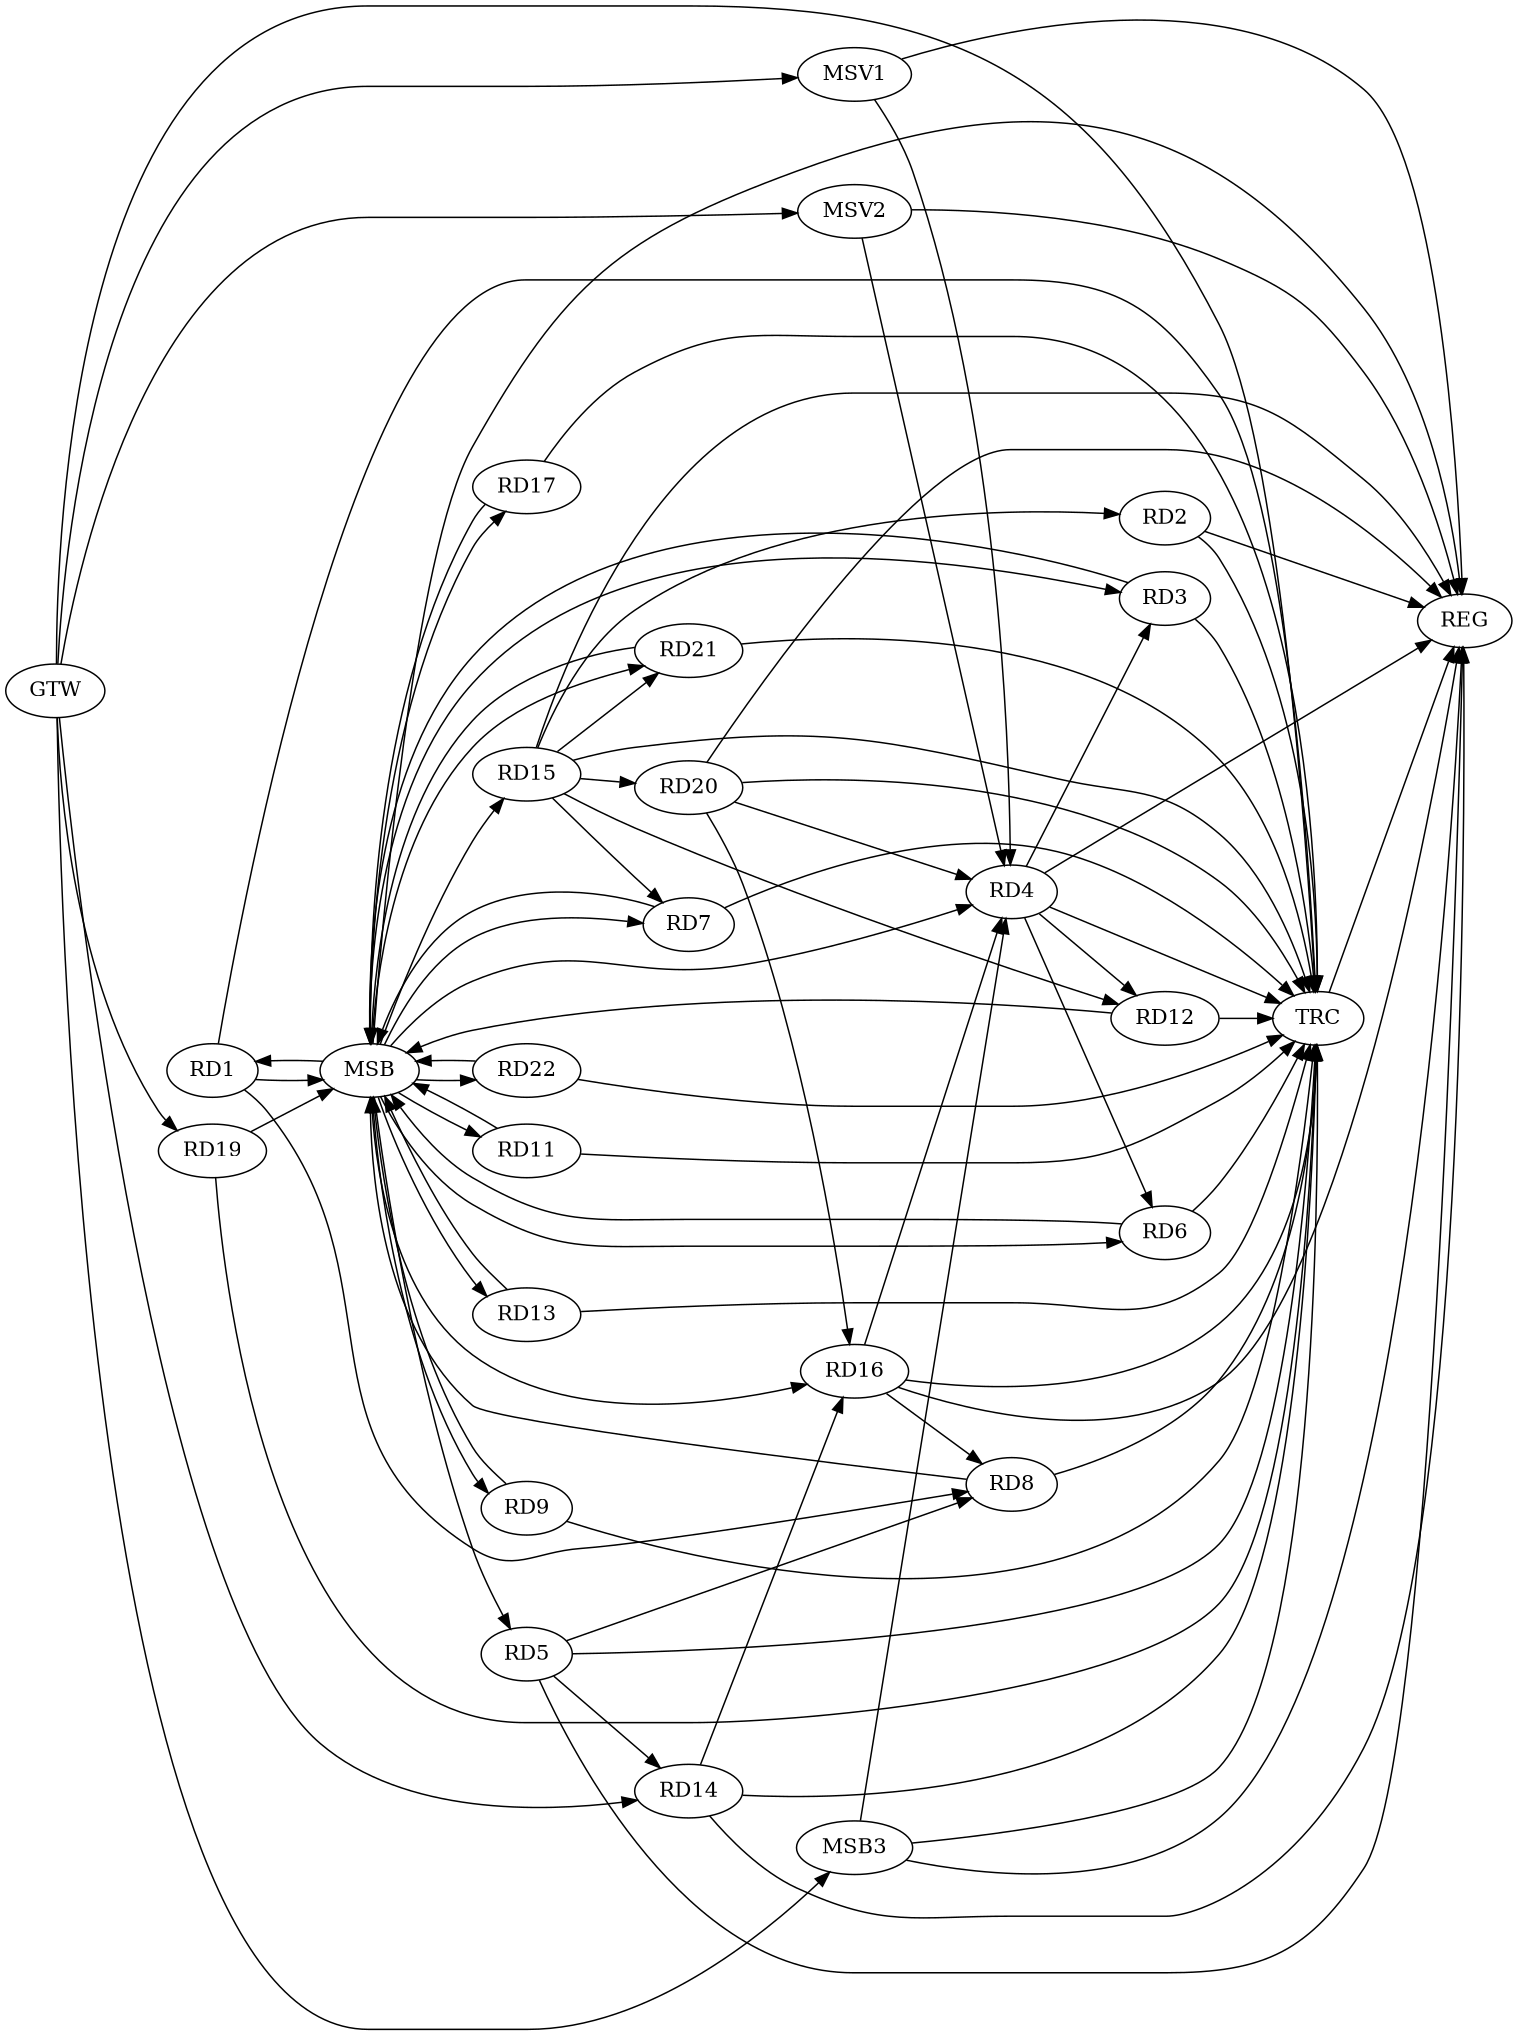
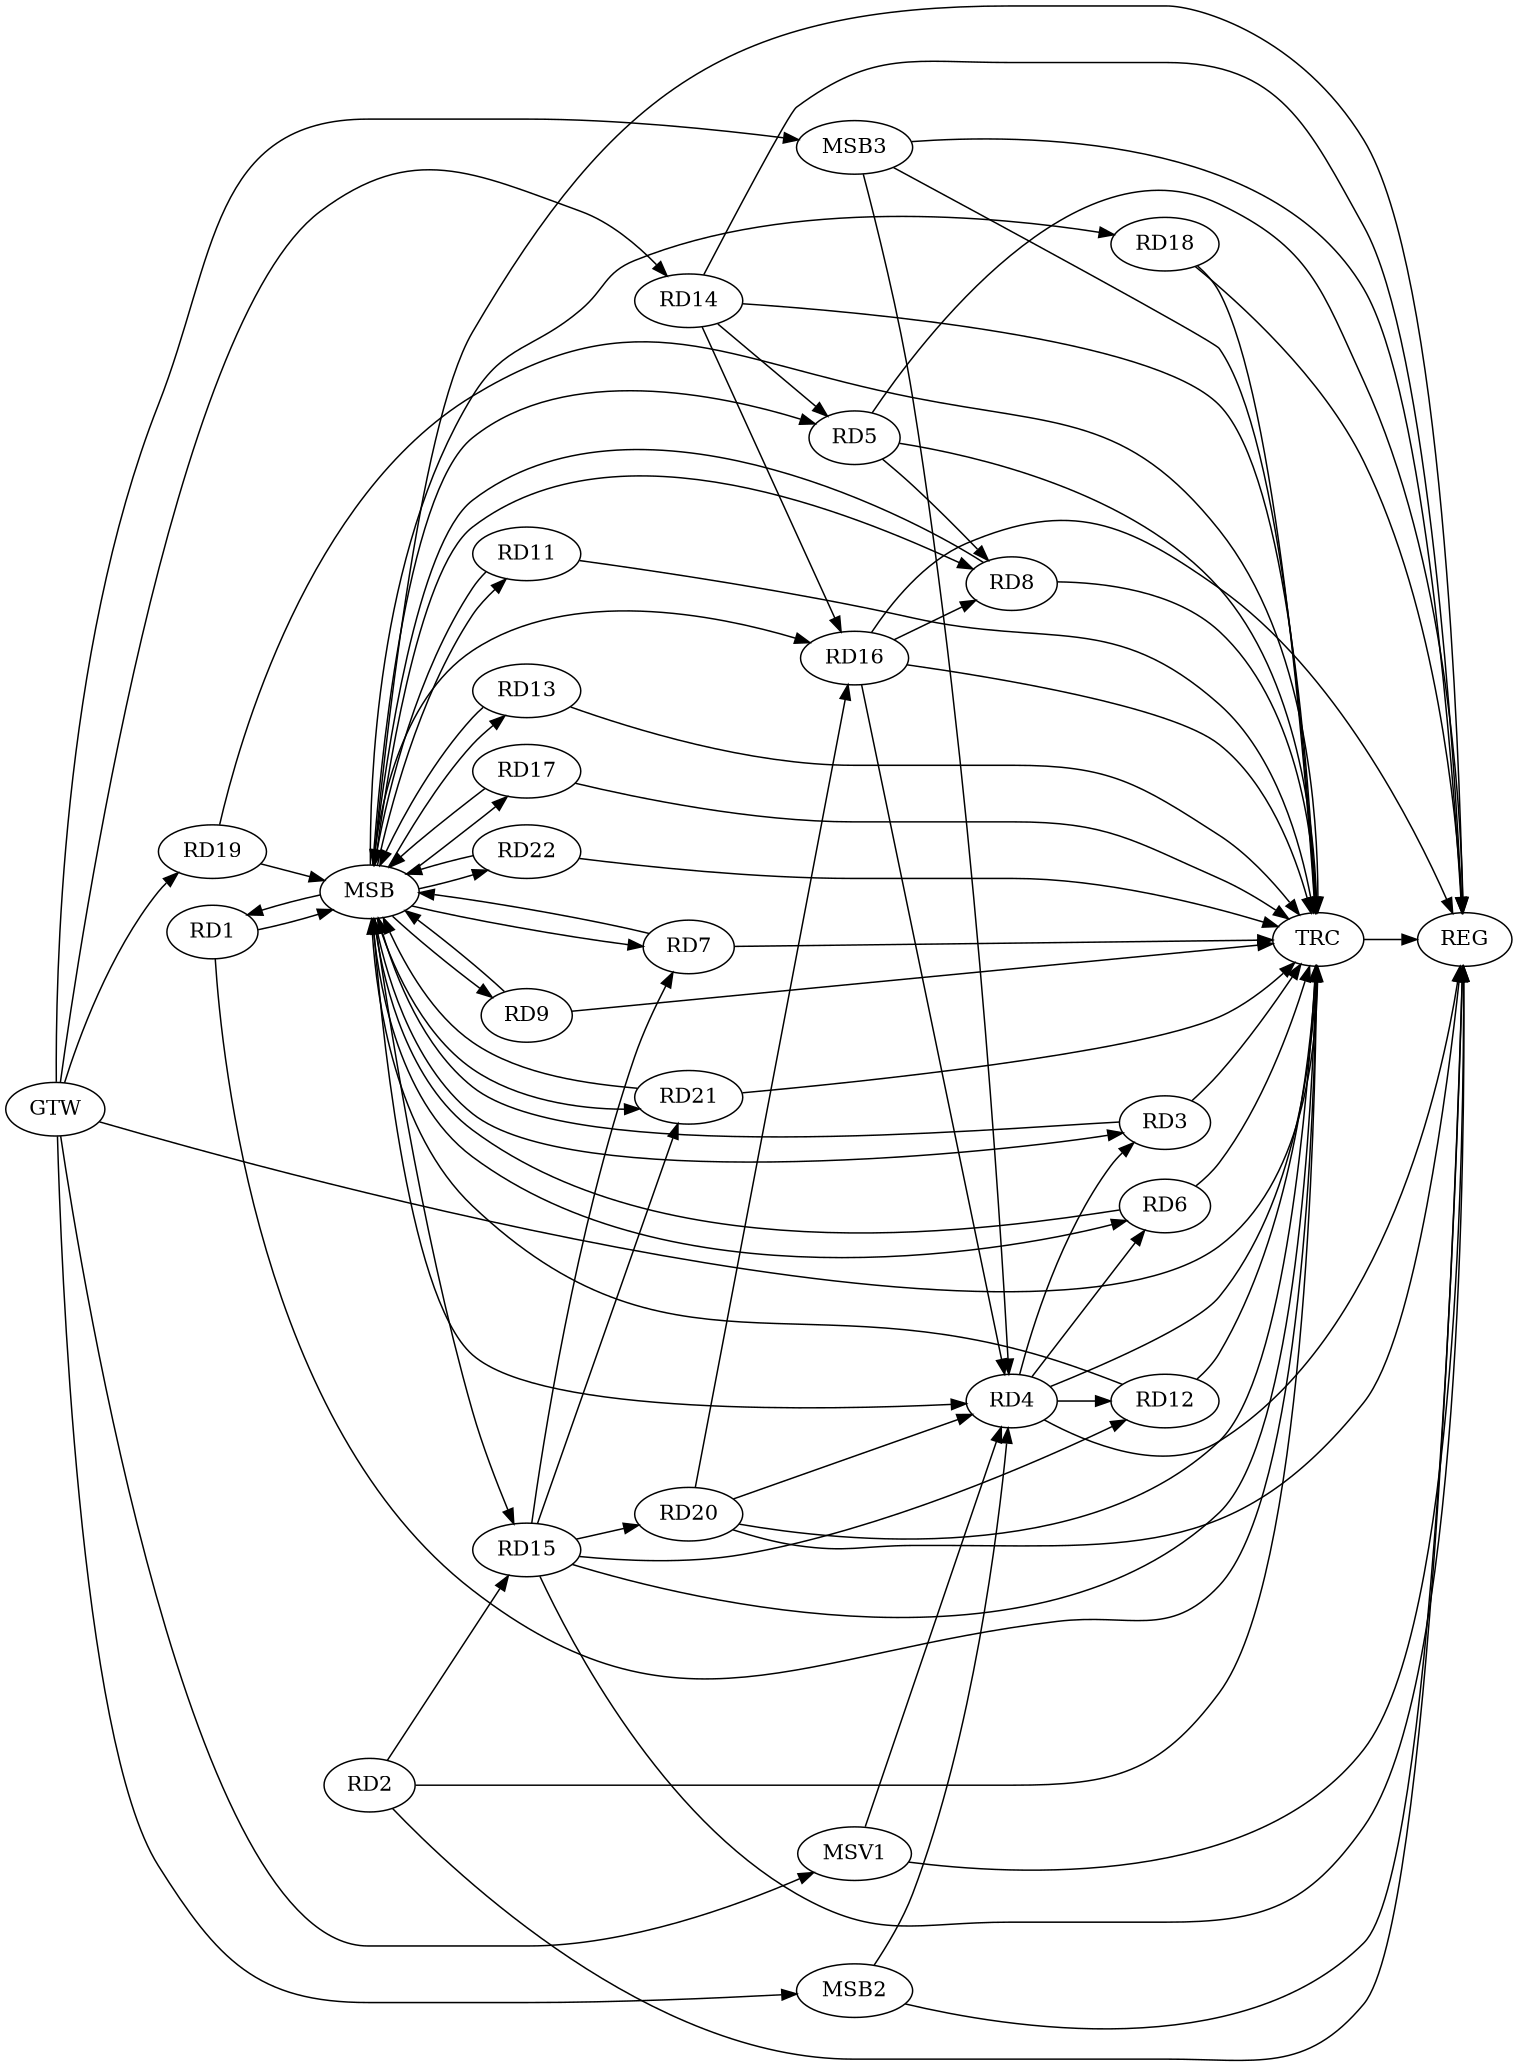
(855, 211) -> (855, 1991)
none -> (1165, 244)
(778, 546) -> (444, 1674)
(457, 1536) -> (541, 492)
(596, 1713) -> (779, 376)
